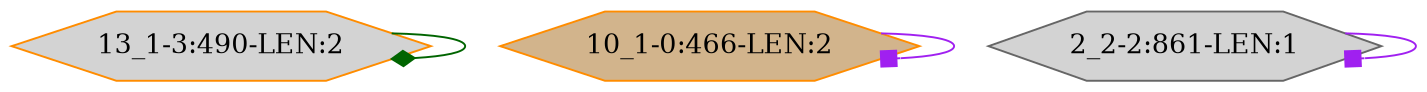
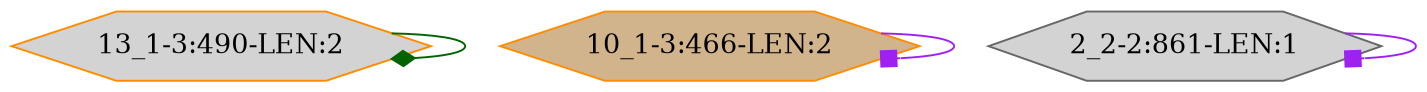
(710, 46) -> (710, 46)
